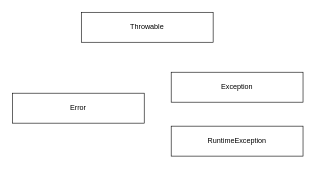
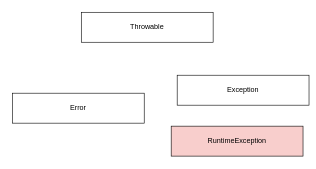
(237, 87) -> (243, 90)
(237, 141) -> (237, 141)
